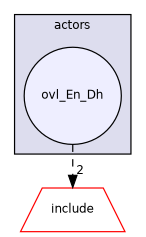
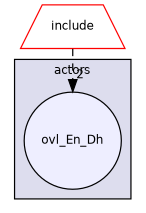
(73, 161) -> (73, 67)
